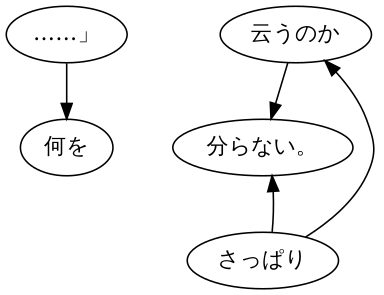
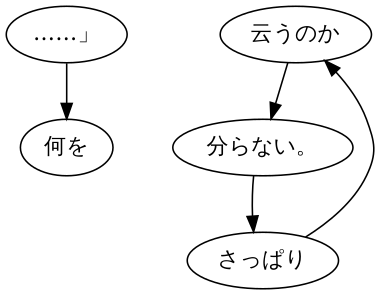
(273, 212) -> (252, 196)
